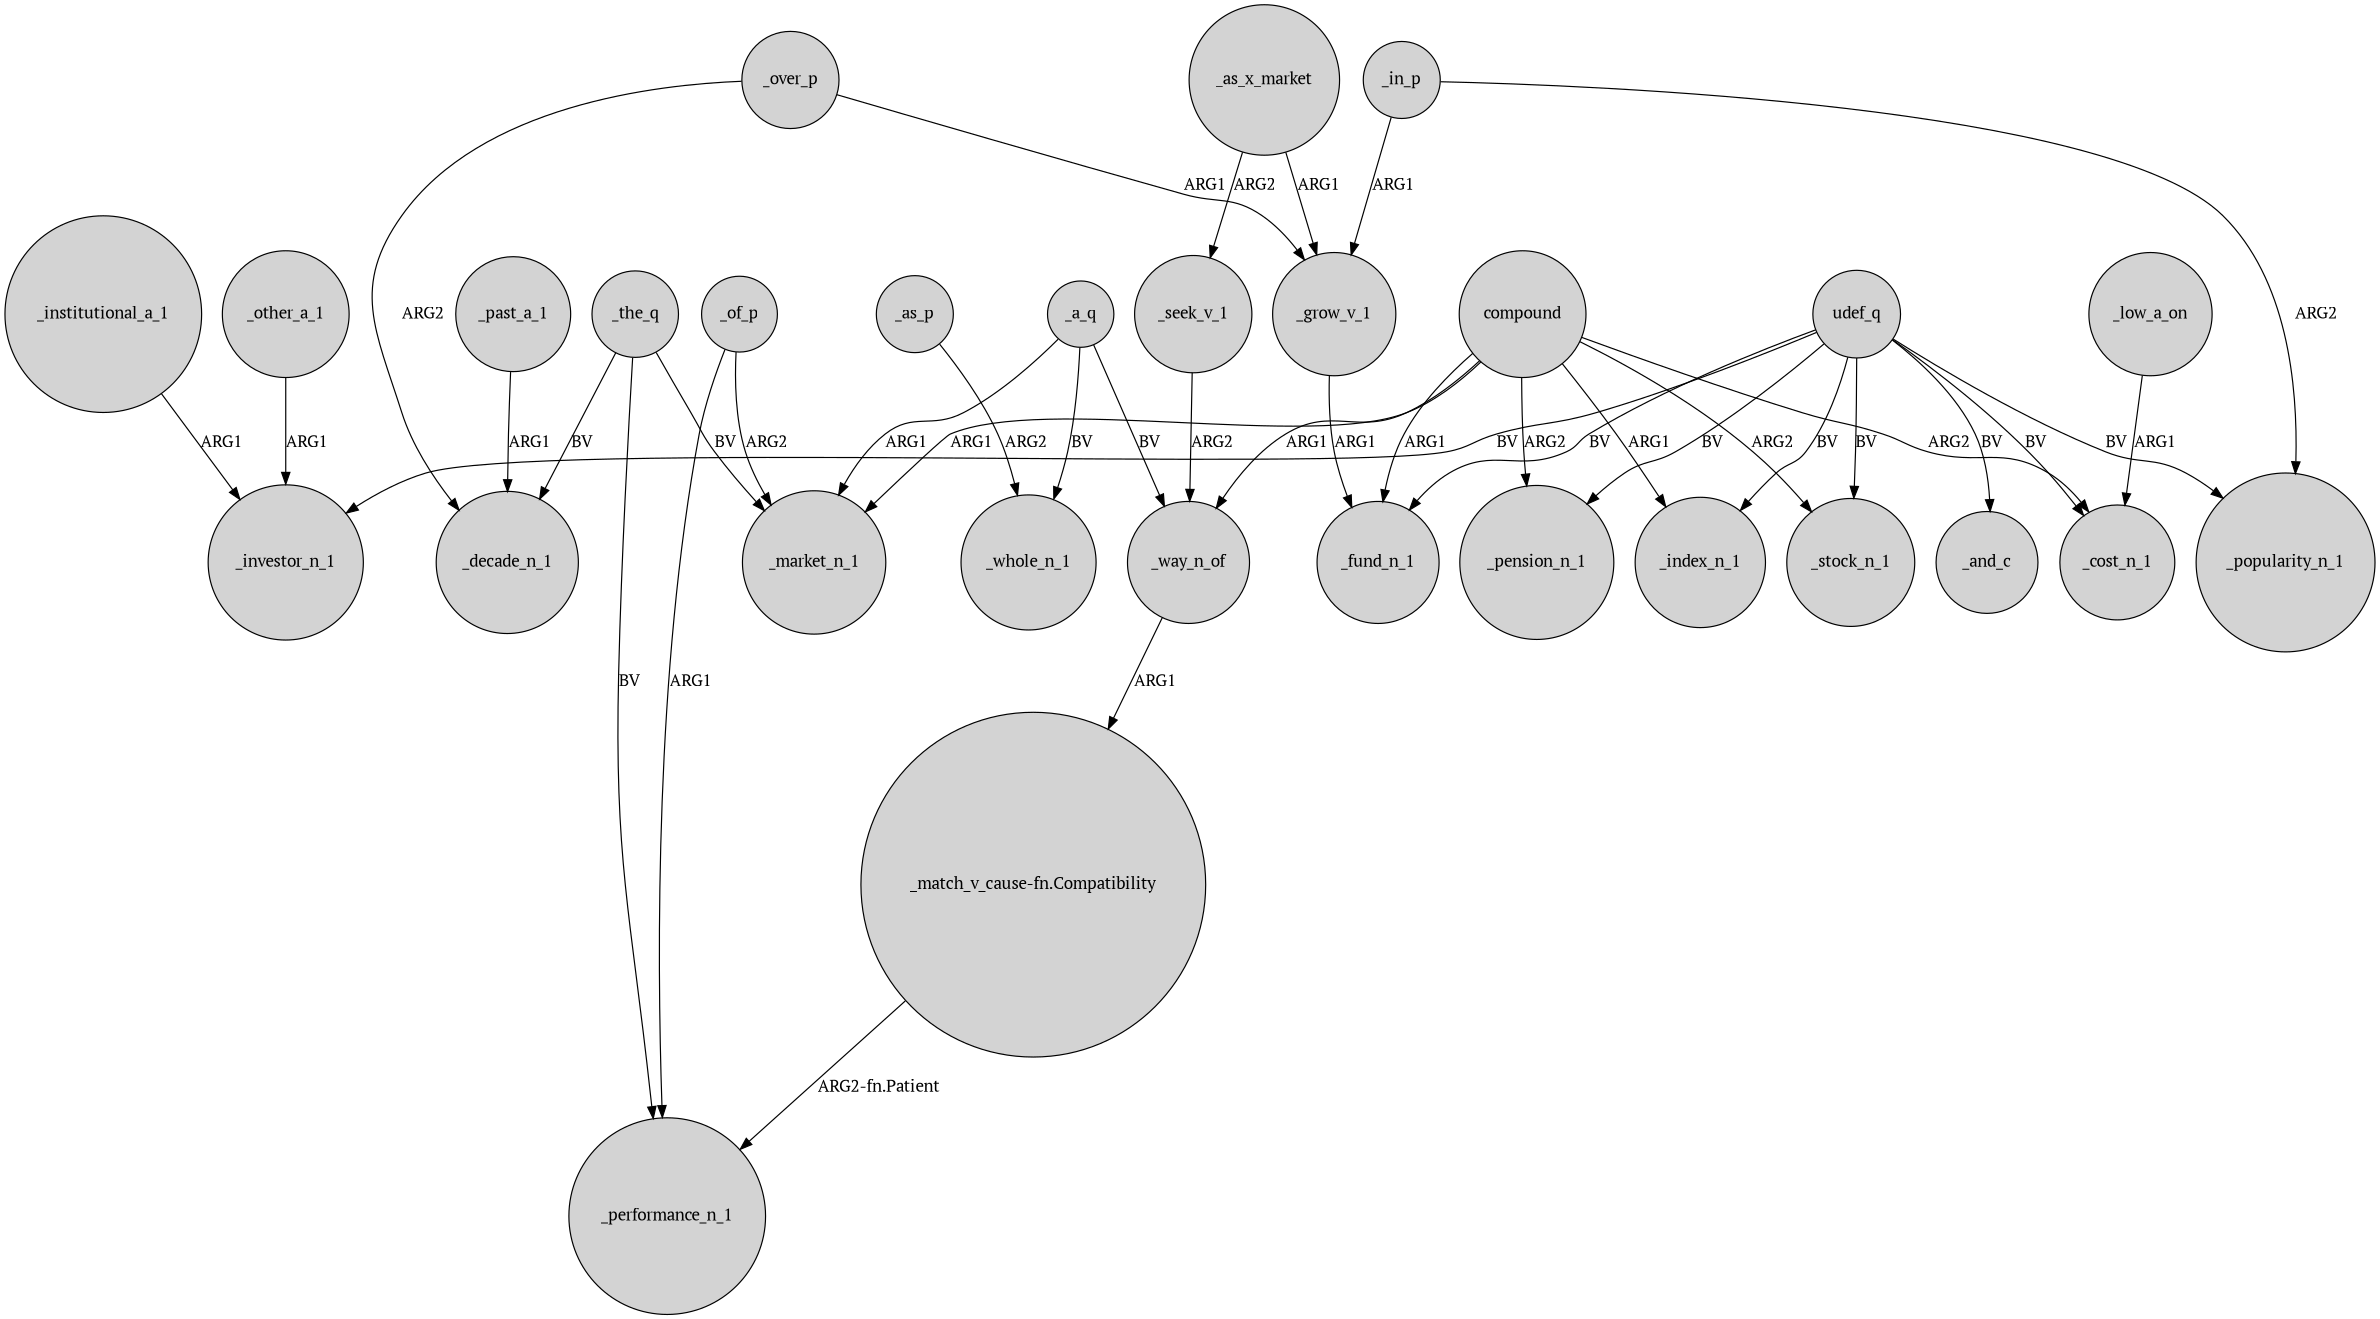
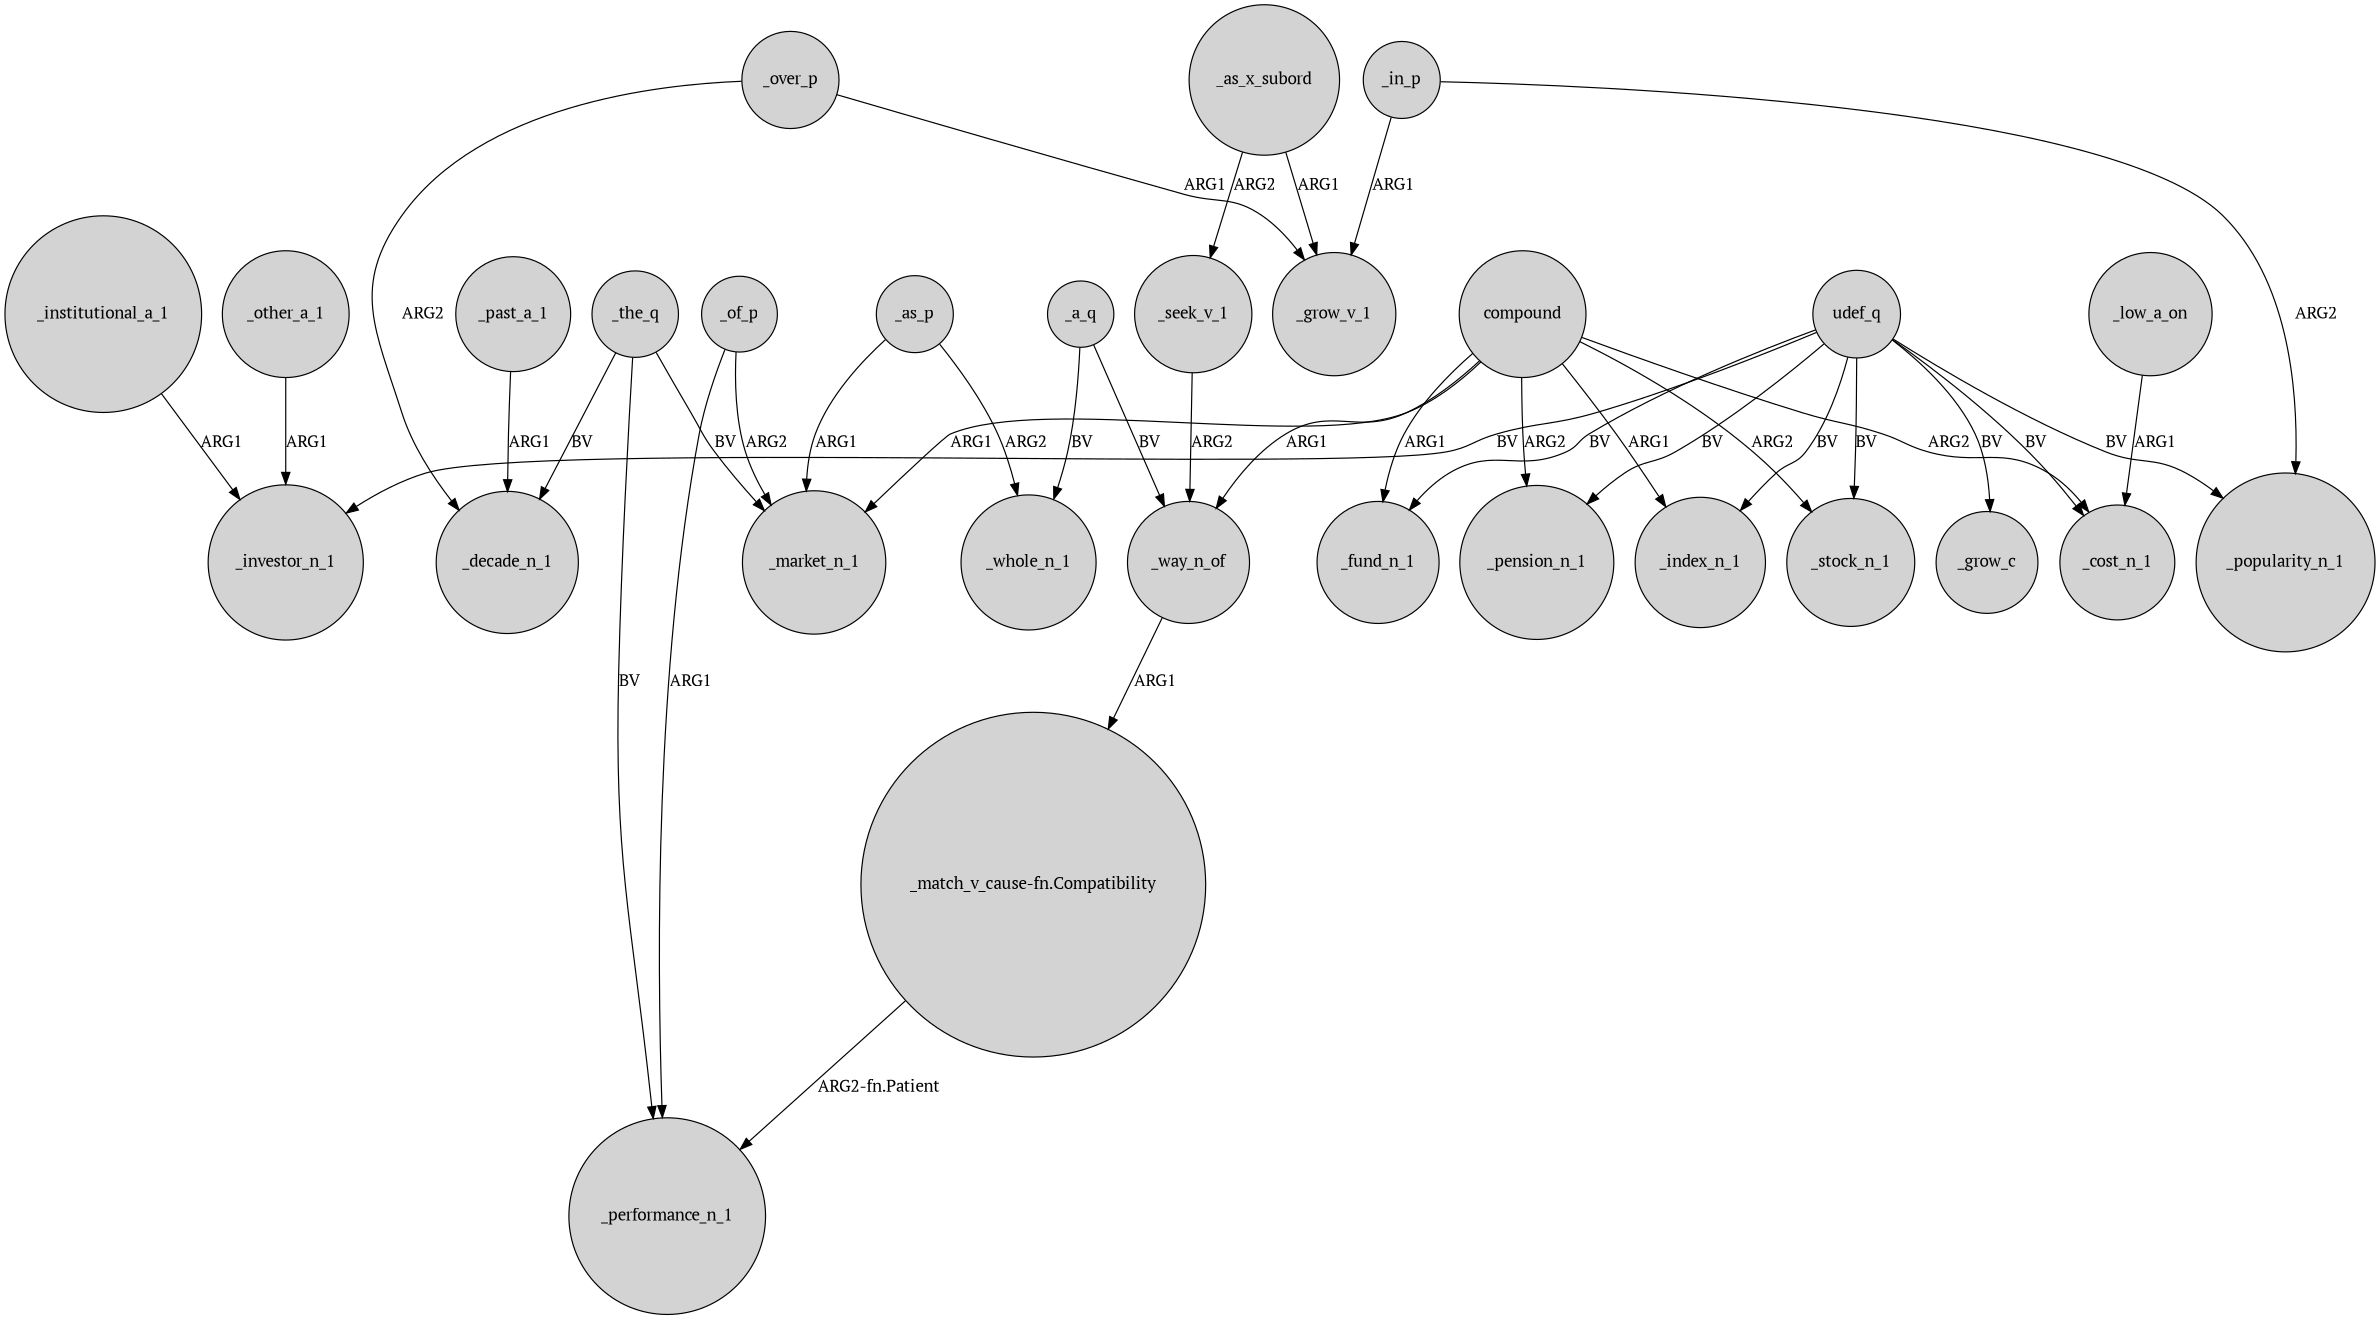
(1264, 80) -> (1264, 80)
(951, 418) -> (832, 402)
(1332, 437) -> none
(1987, 562) -> (1987, 562)
